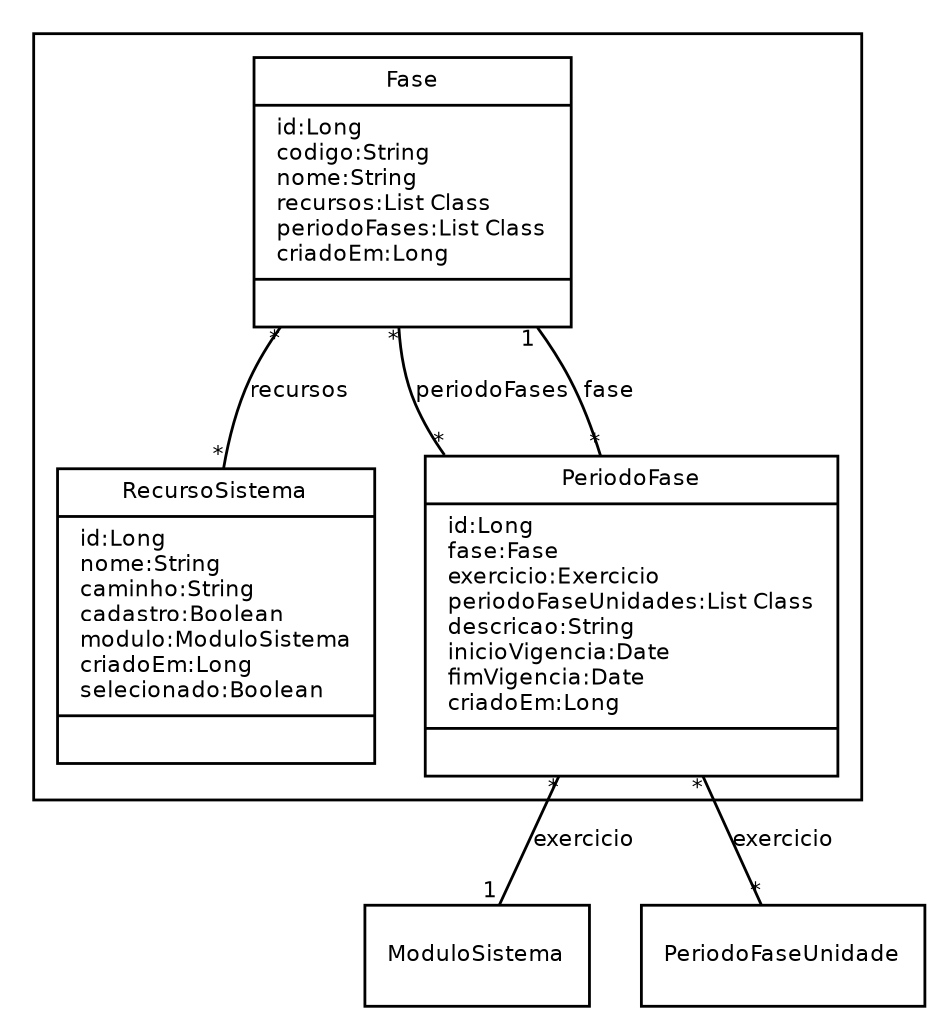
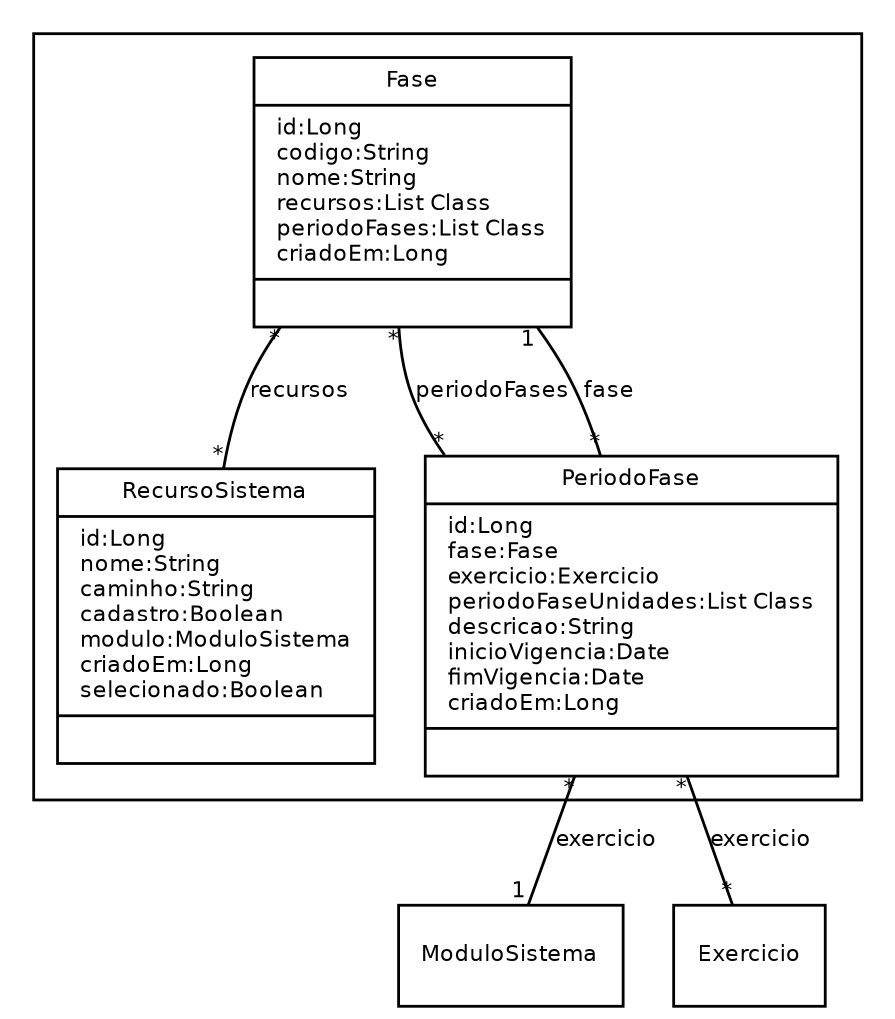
(783, 956) -> (749, 956)
